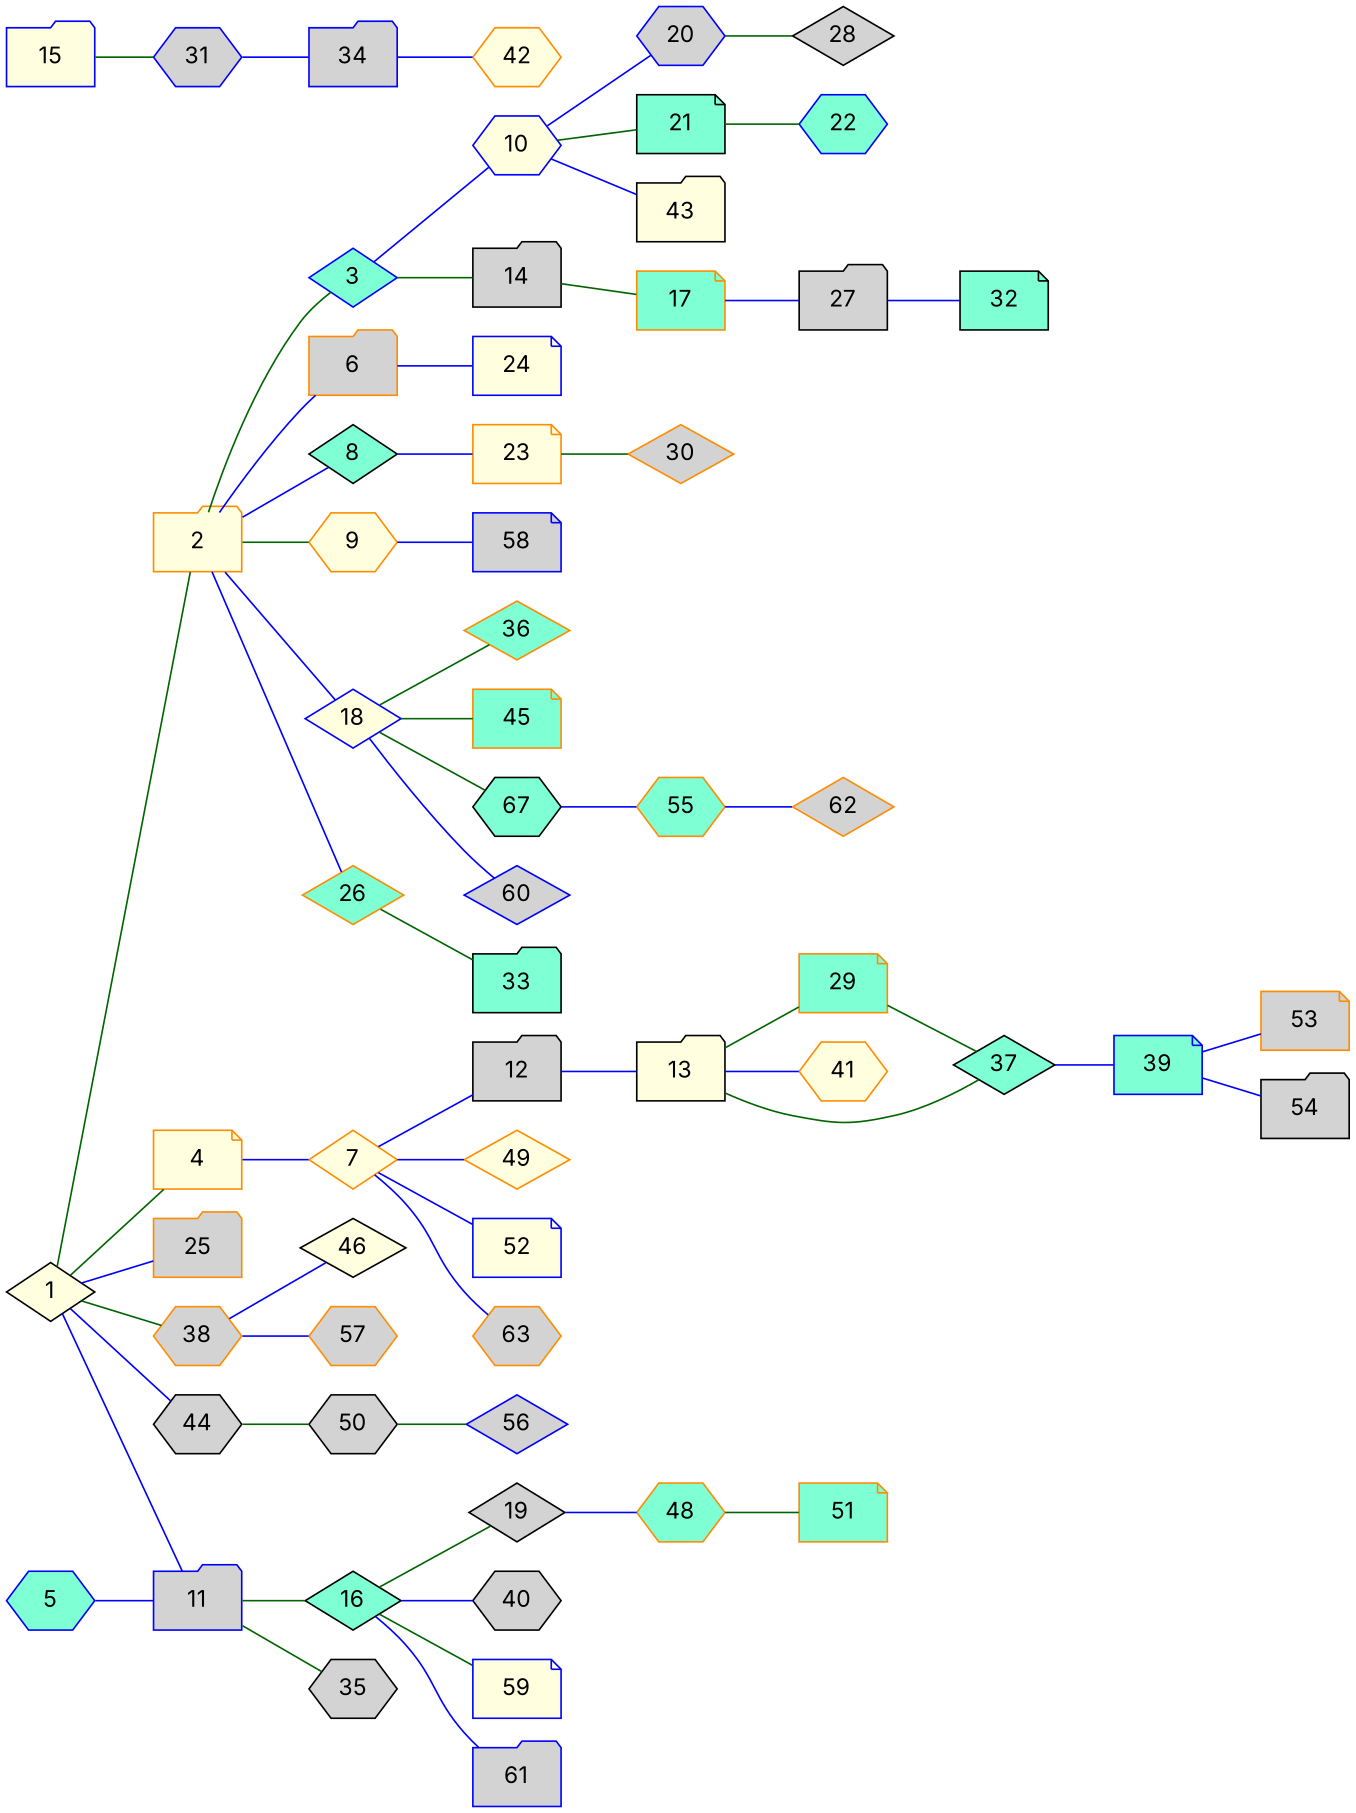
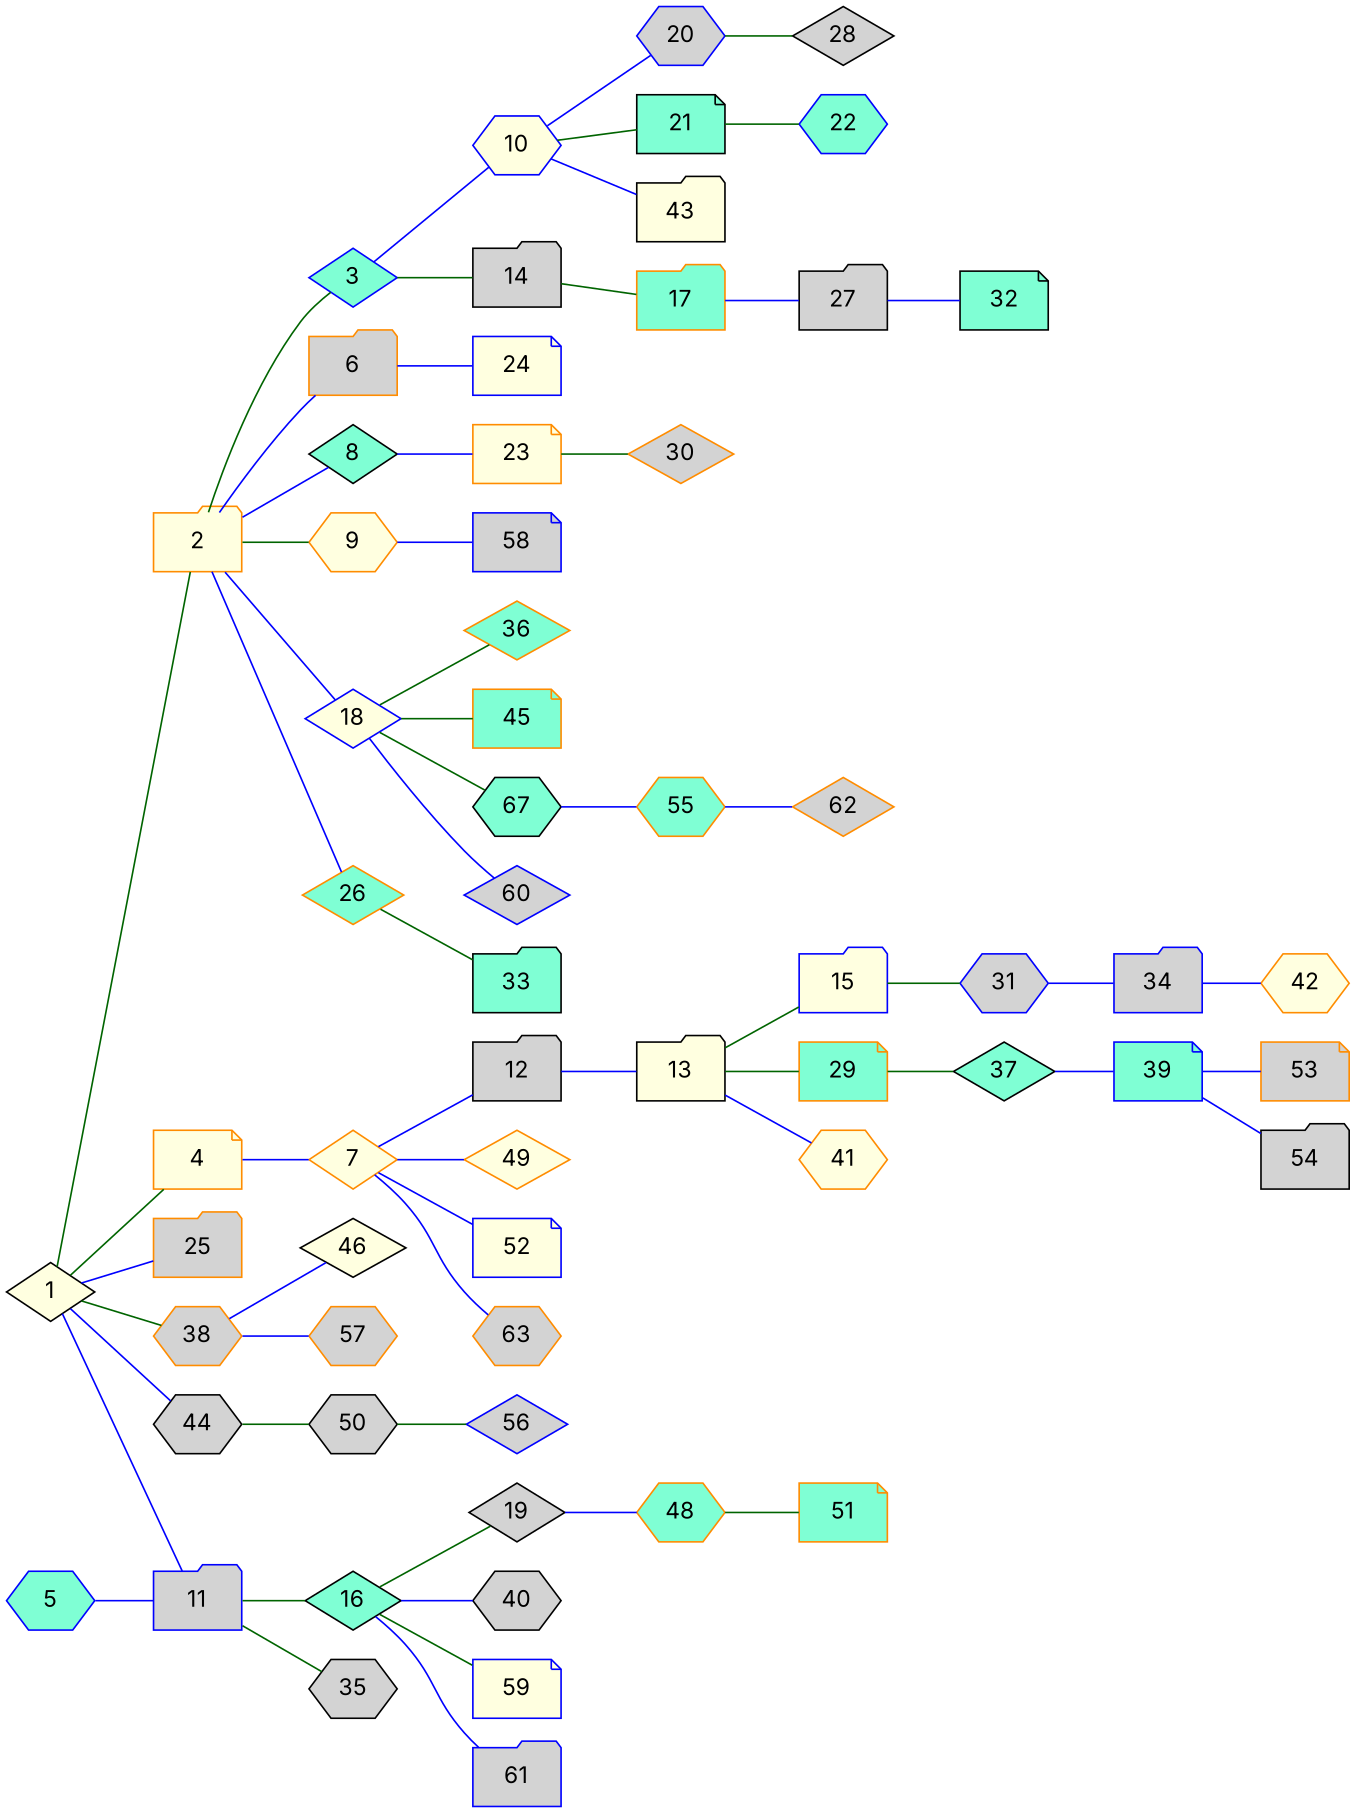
(681, 301) -> (681, 301)
(854, 1122) -> (762, 1027)
